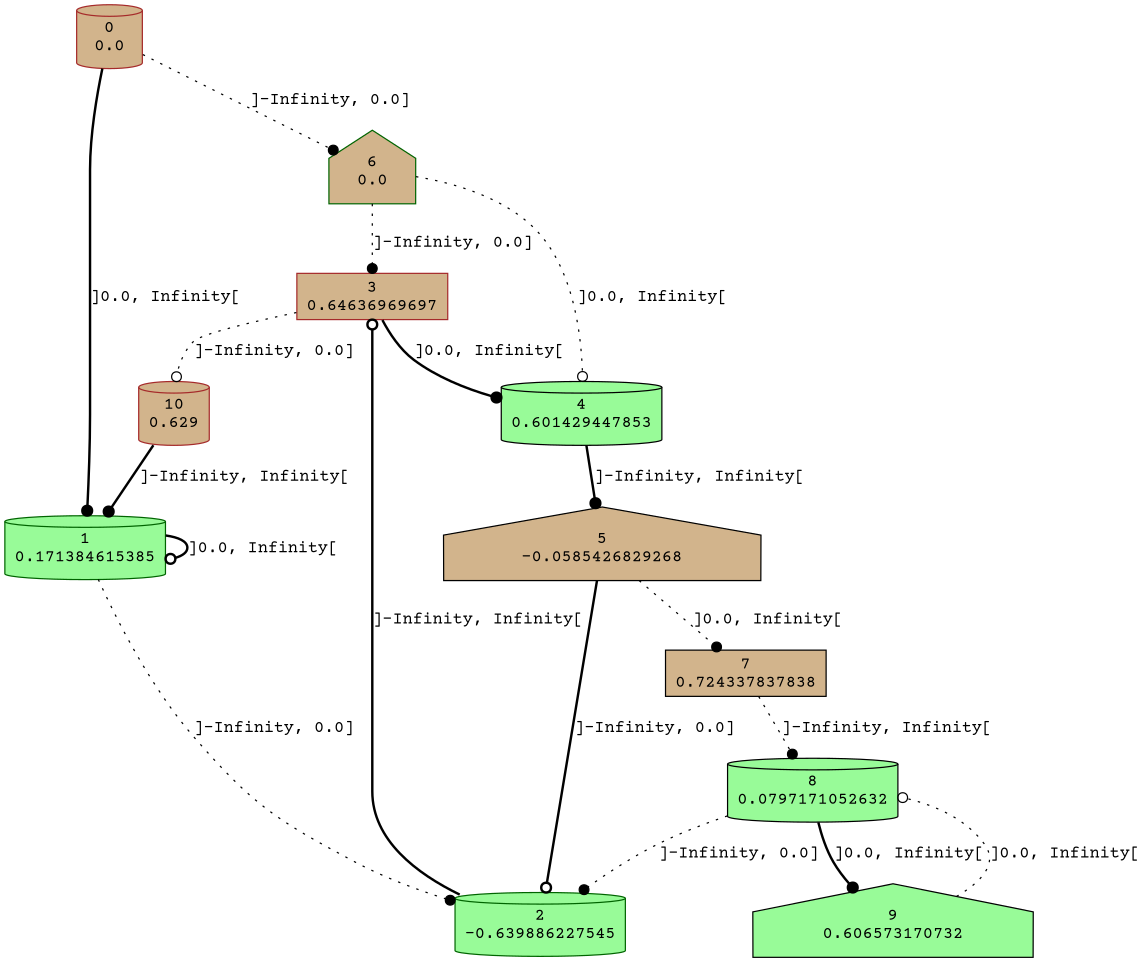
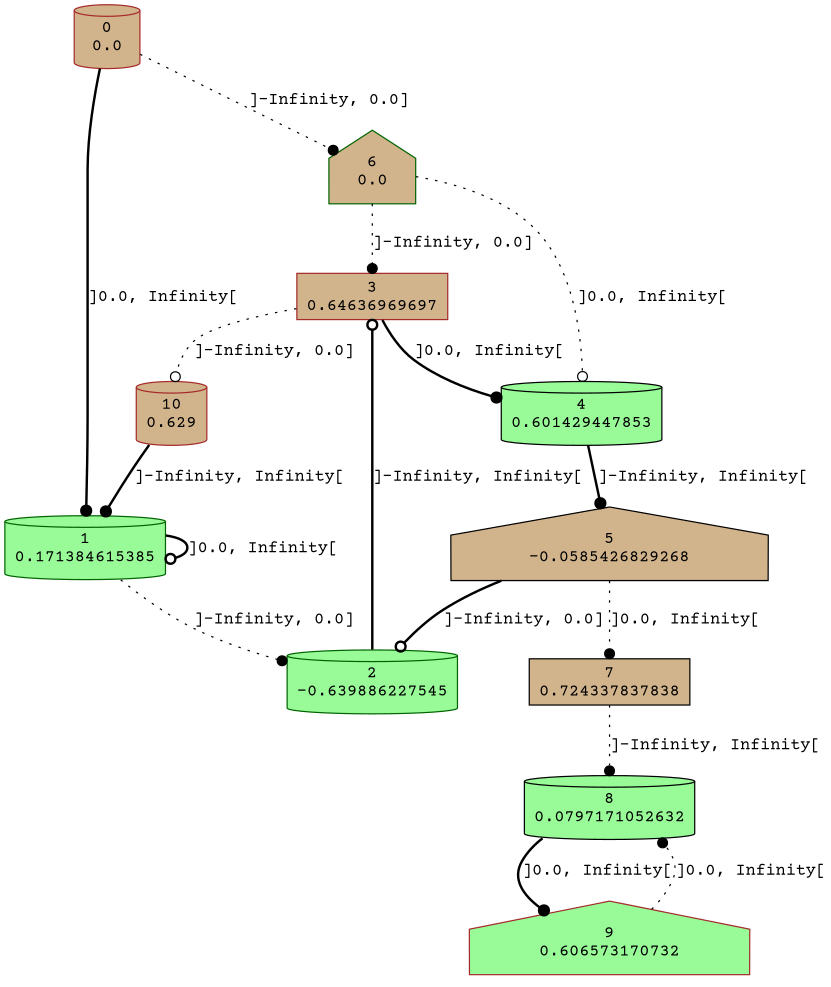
(977, 835) -> (673, 880)
(655, 846) -> none
(893, 924) -> (610, 942)
